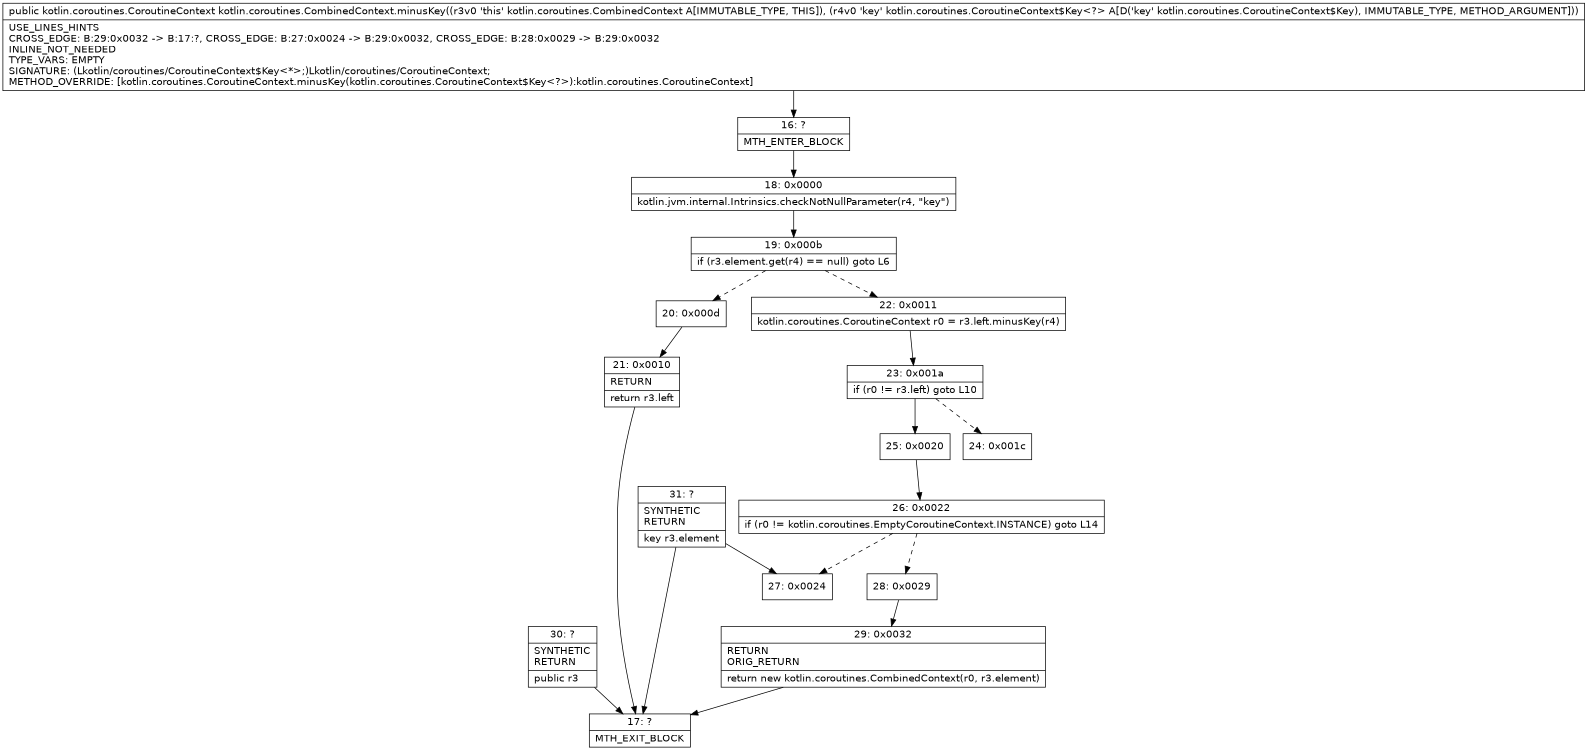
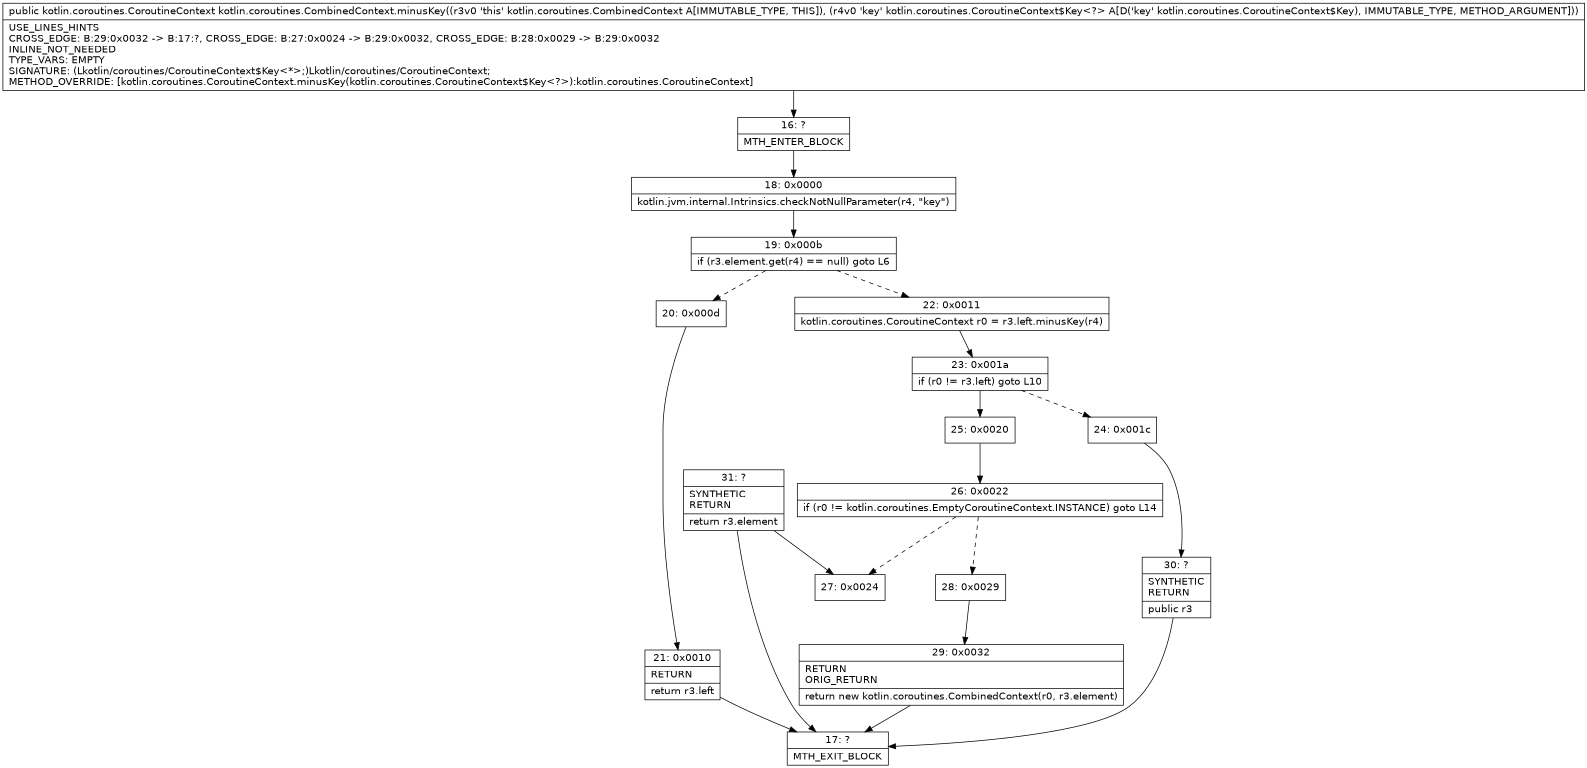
none -> (1177, 491)
(682, 538) -> (734, 522)
